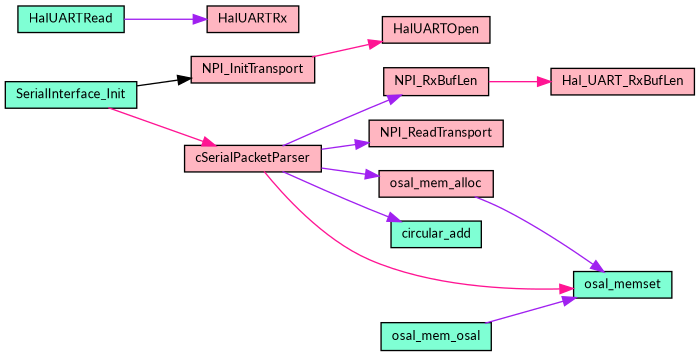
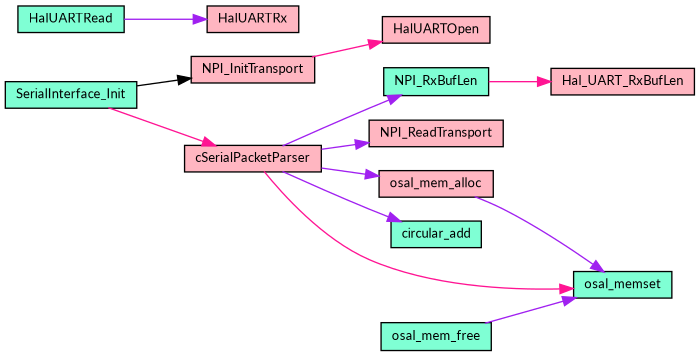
(436, 82) -> (436, 82)
(436, 337) -> (436, 337)
